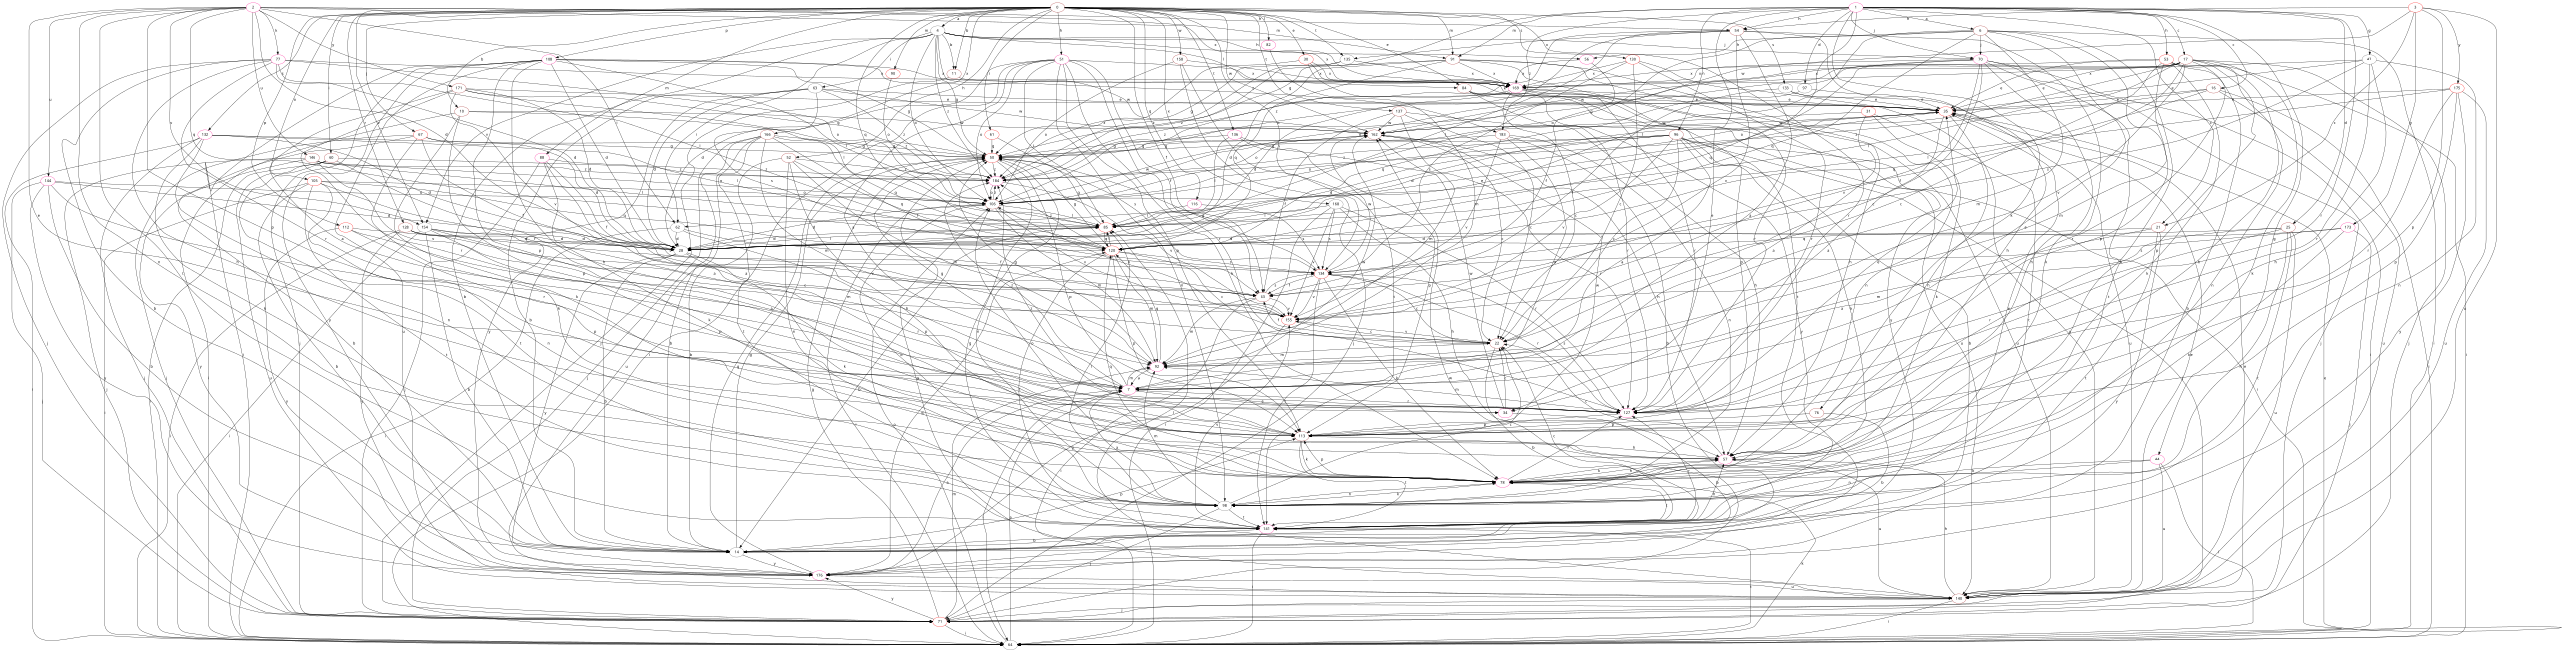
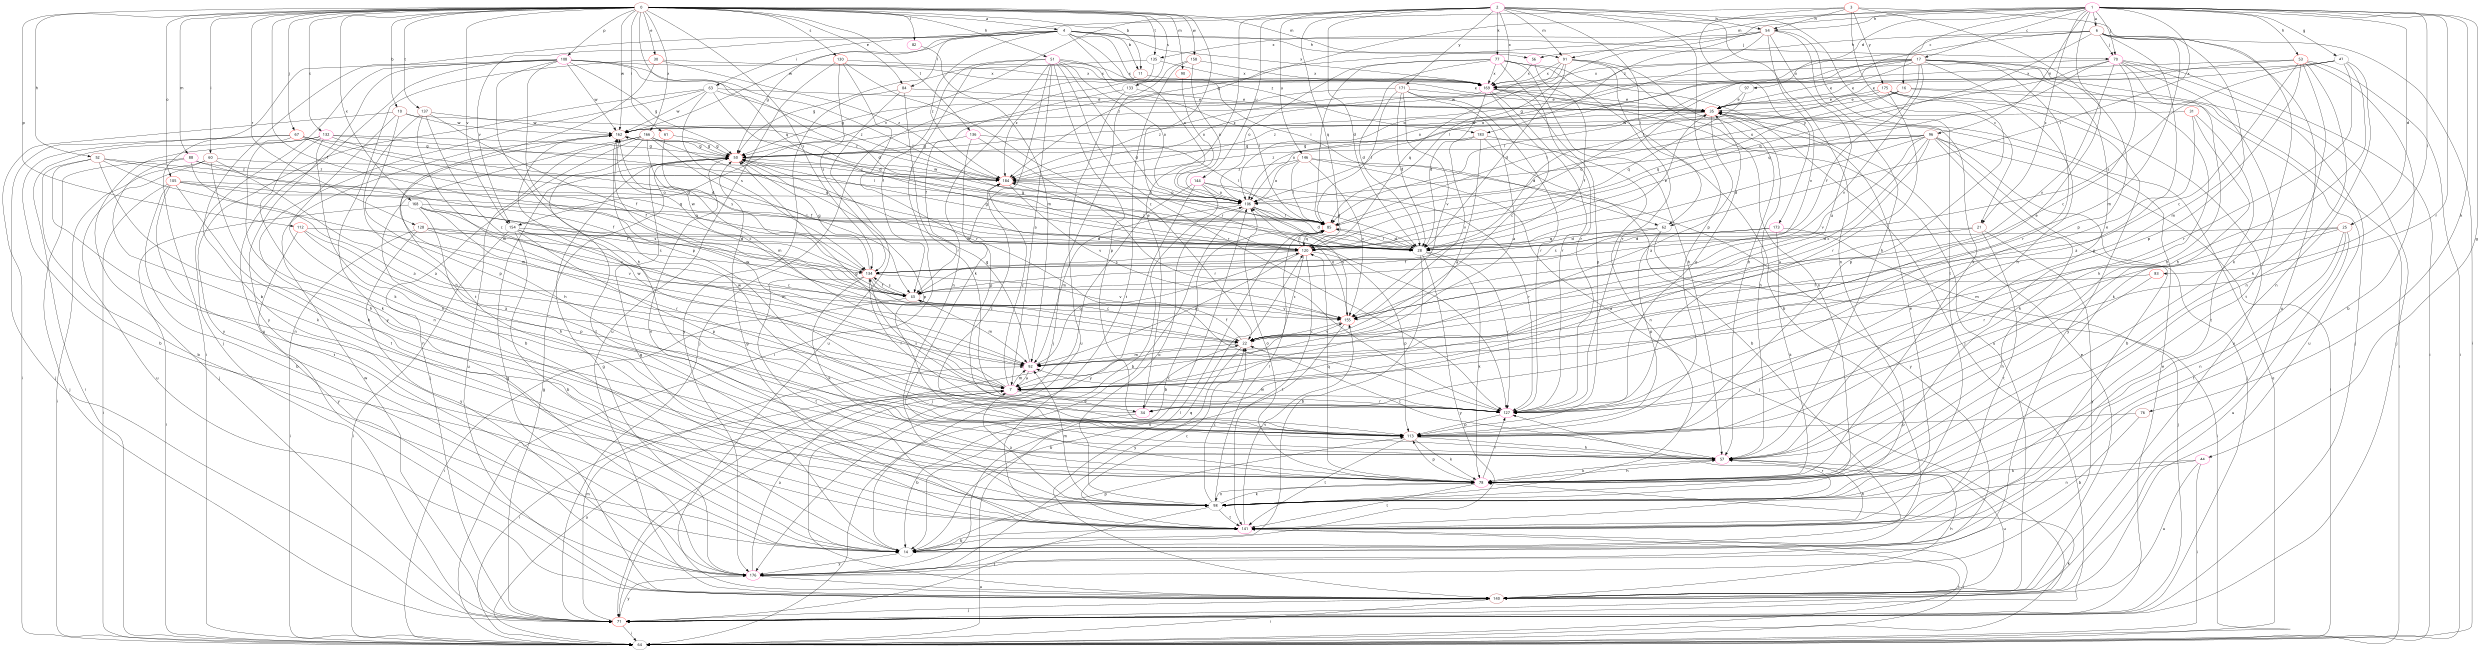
(996, 181) -> (1006, 181)
(1194, 204) -> none
none -> (2157, 274)
